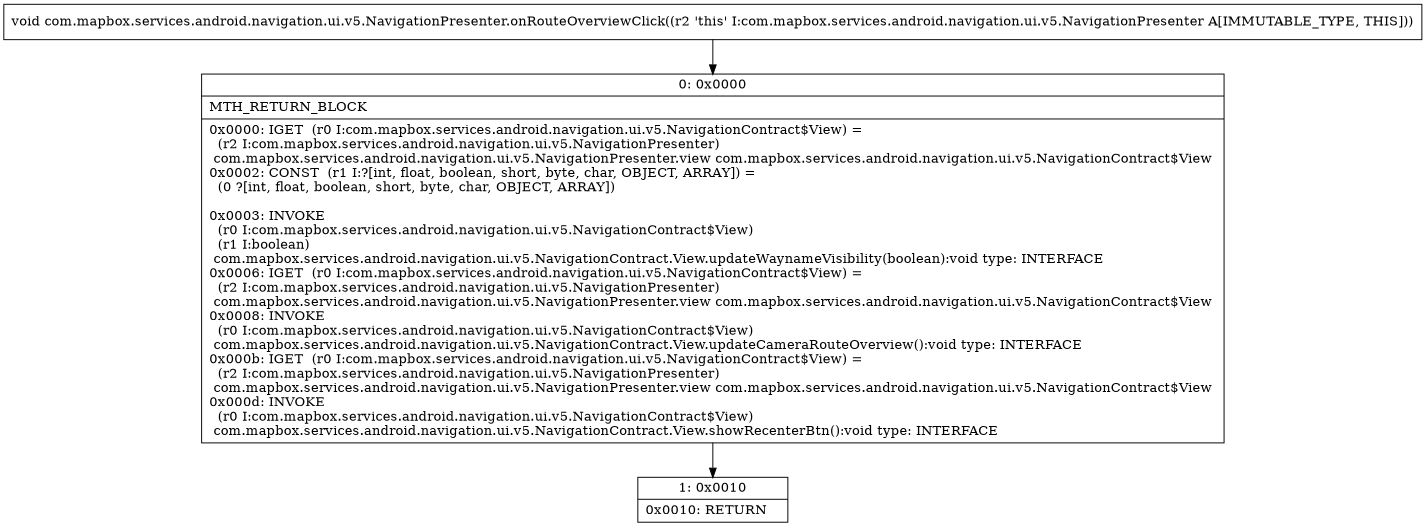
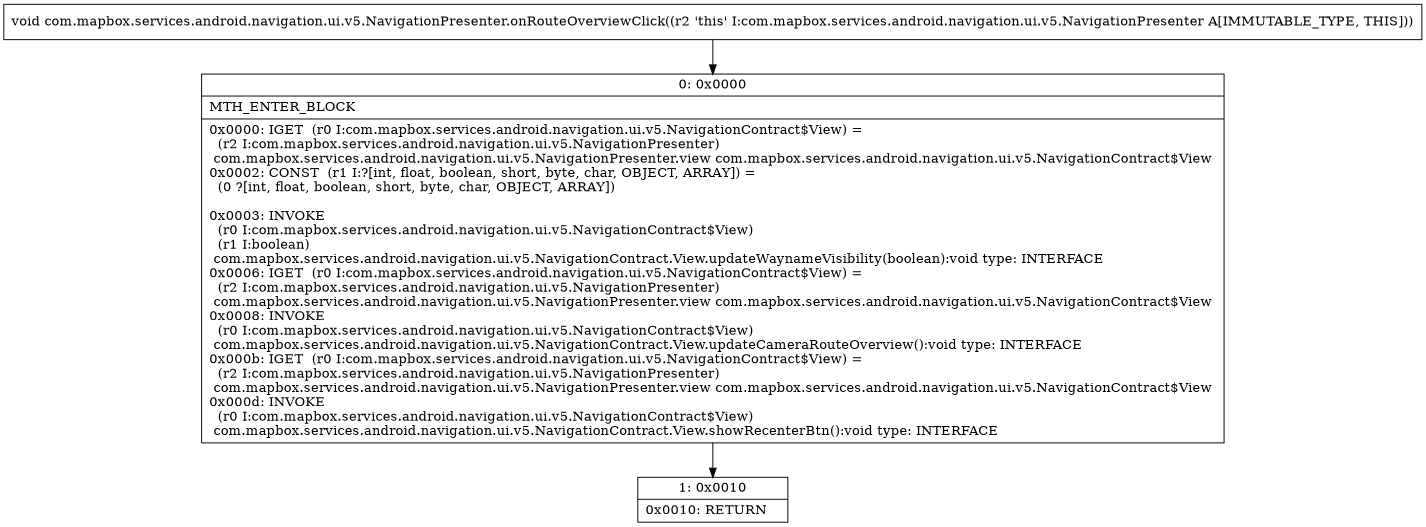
(289, 107) -> (283, 107)
